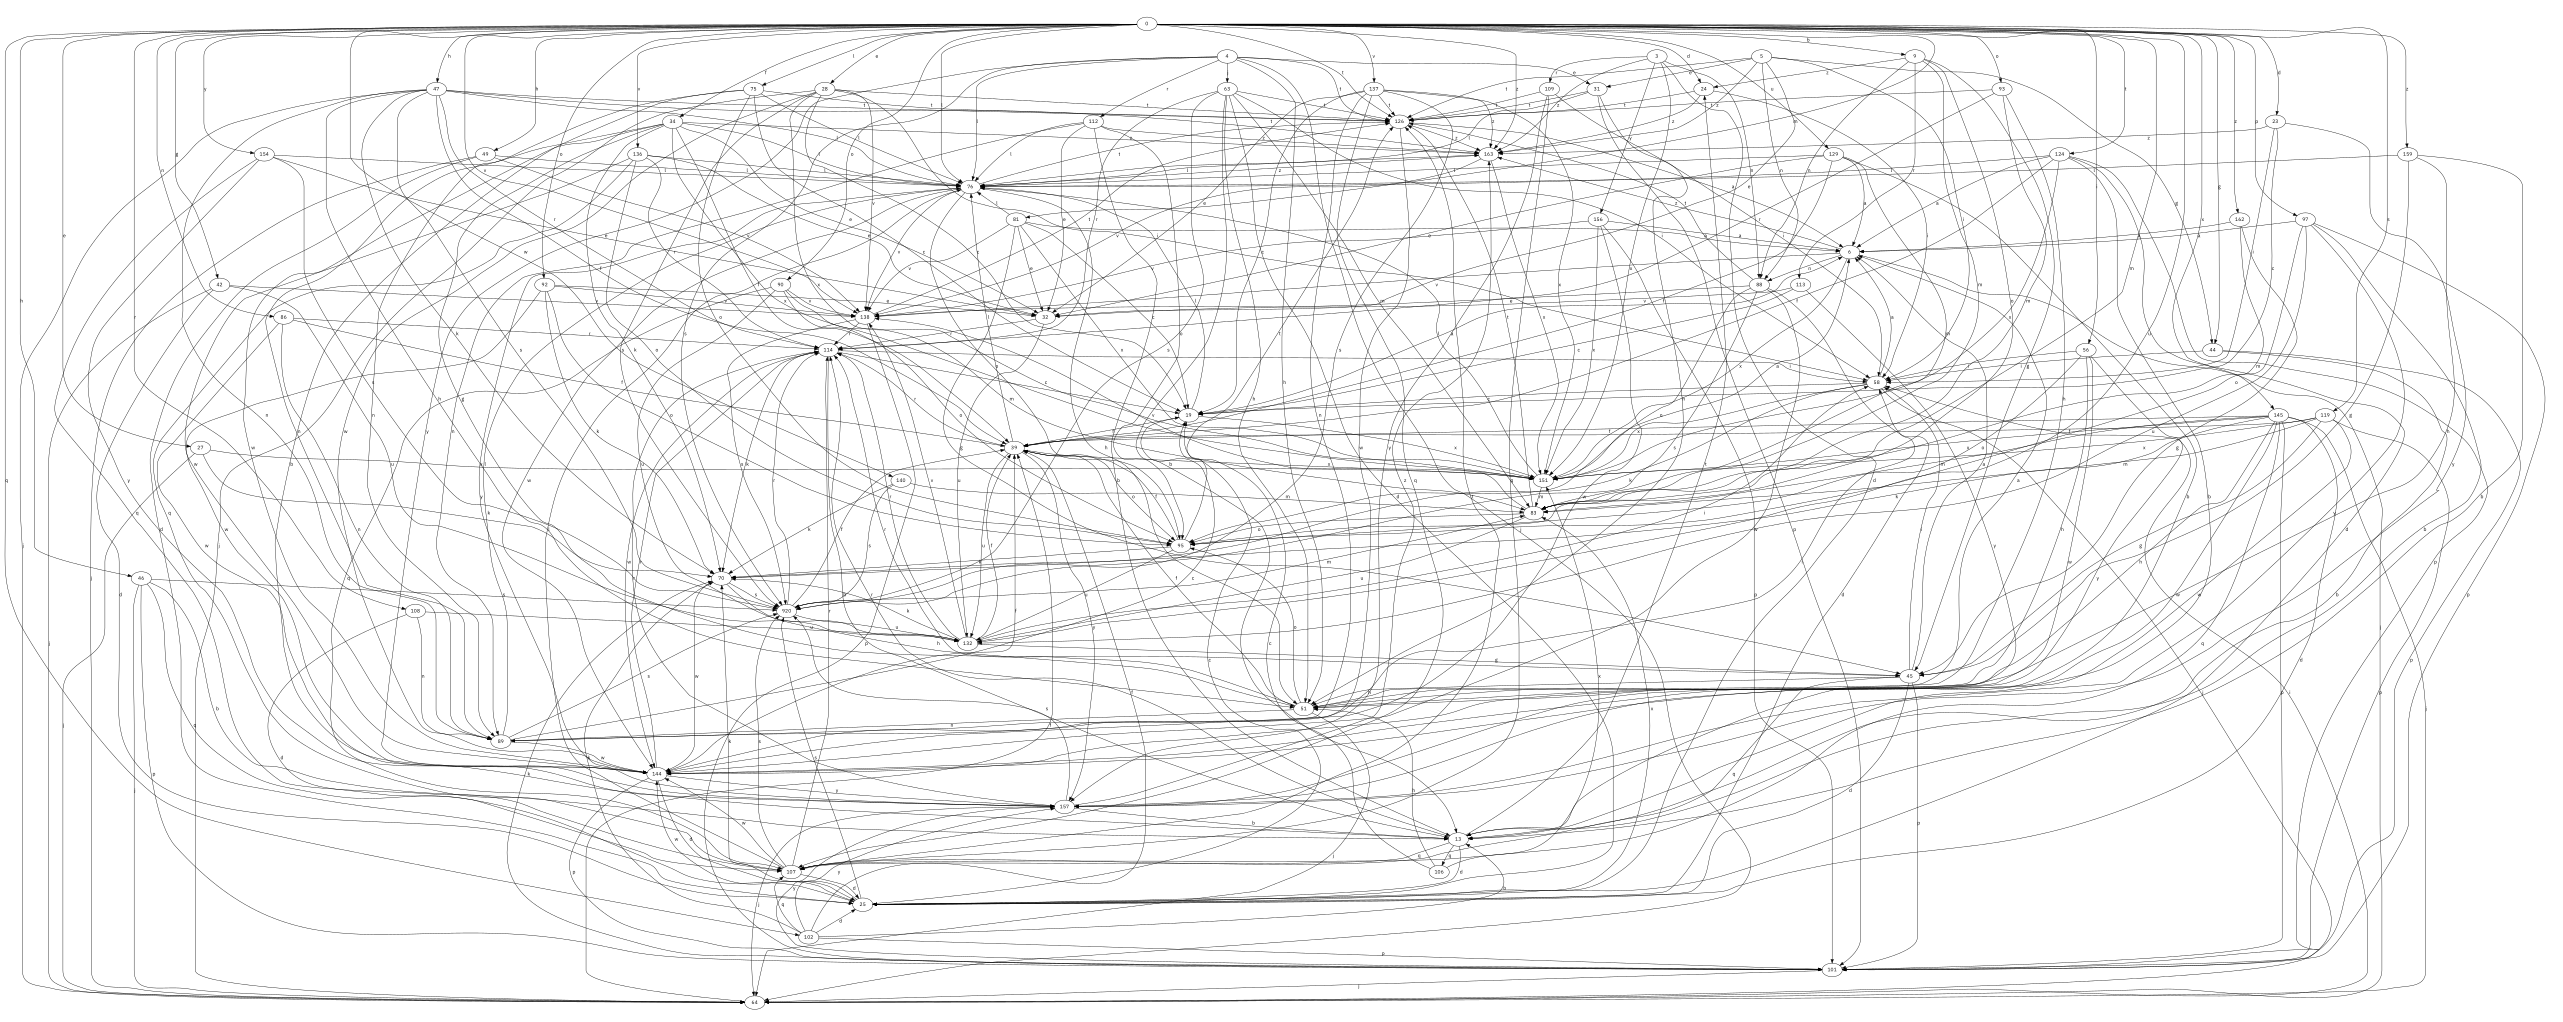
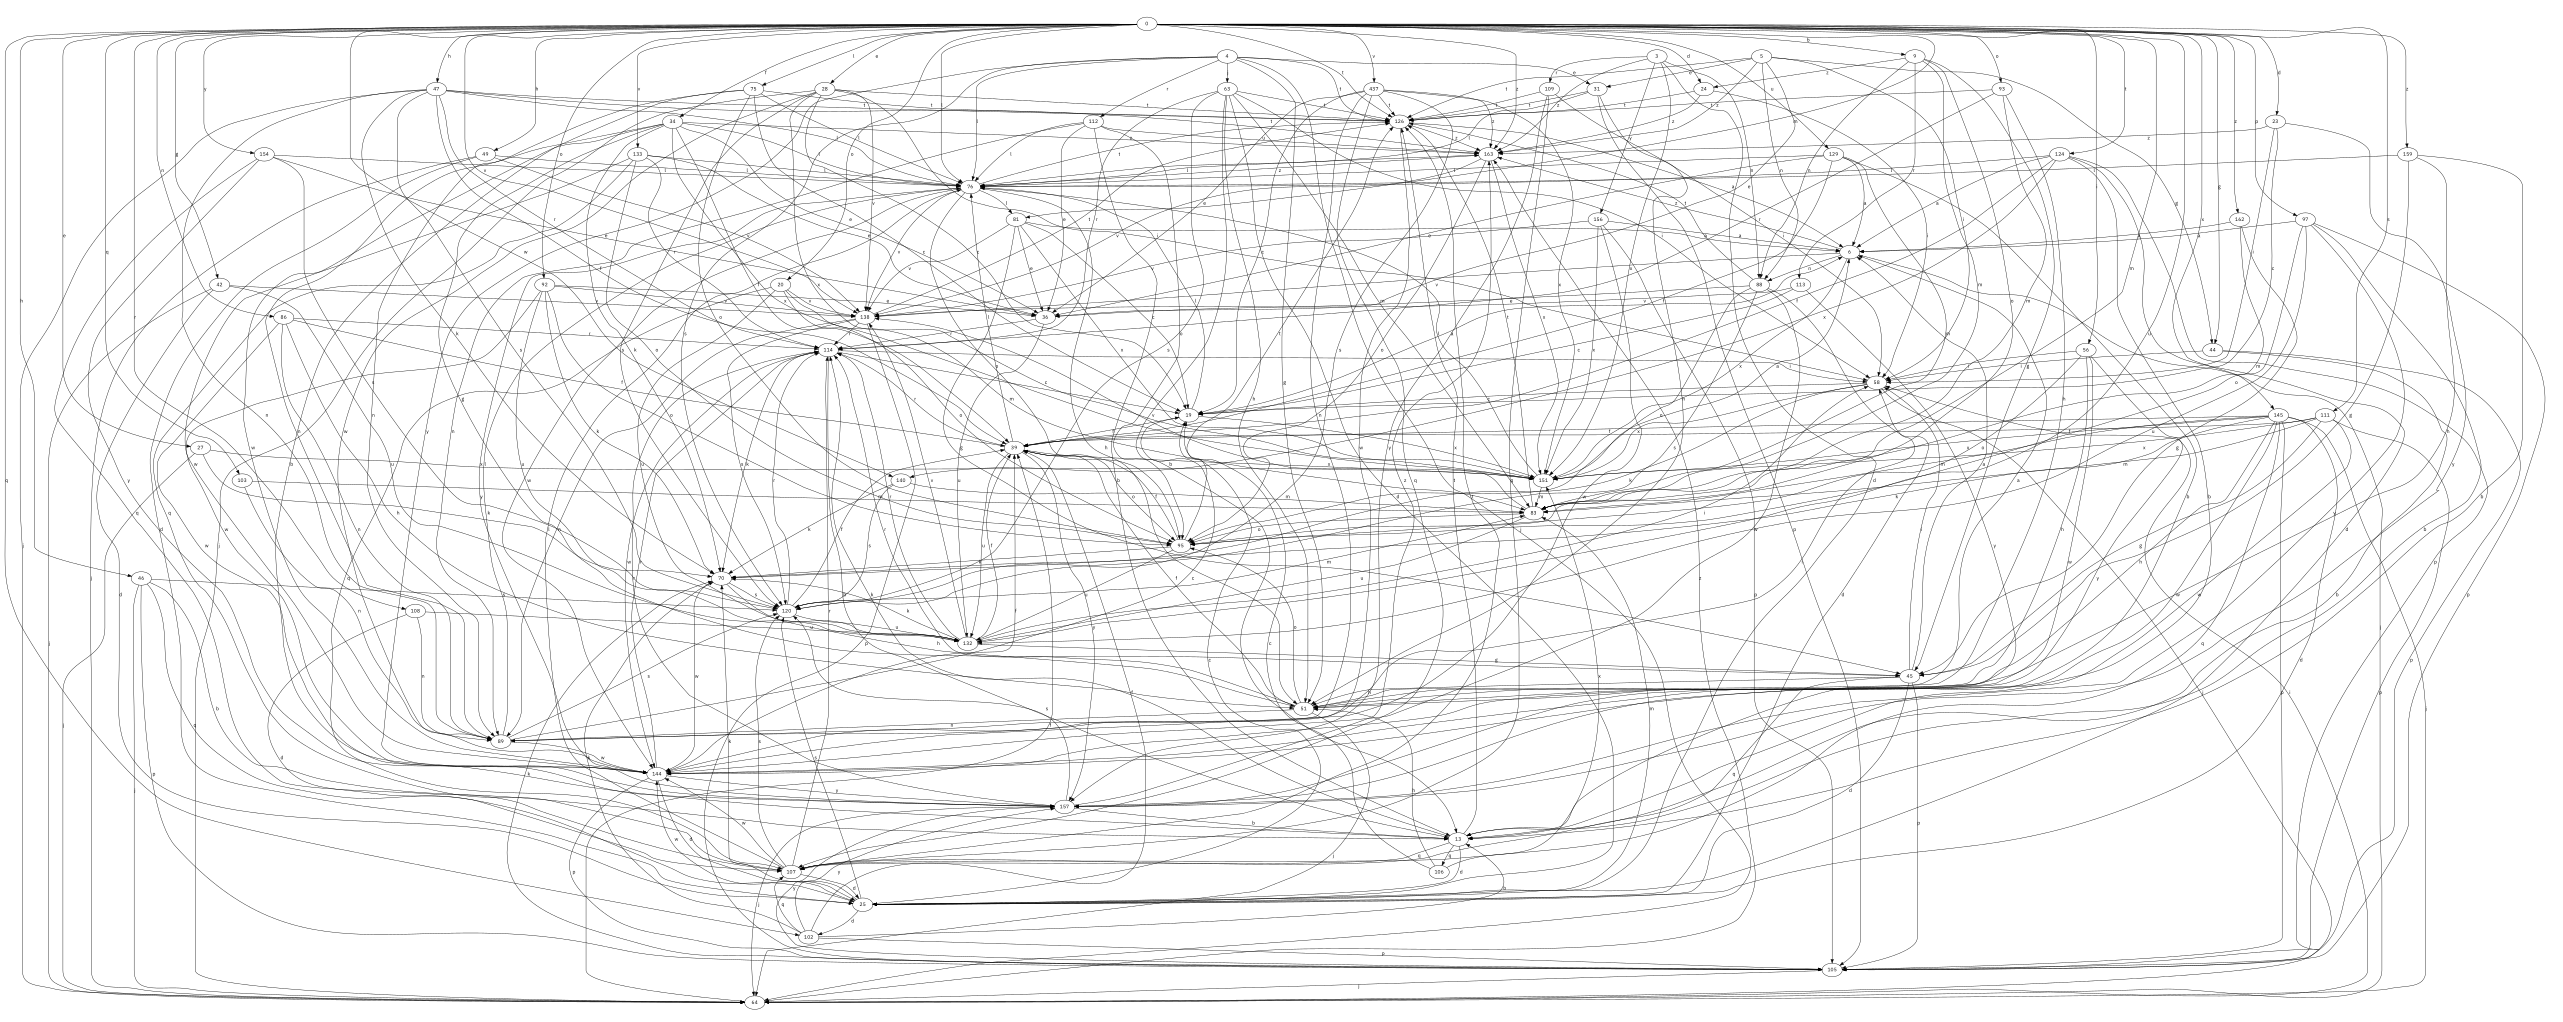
(1374, 89) -> (1374, 89)
(1264, 138) -> (1264, 138)
(638, 154) -> (638, 154)
(995, 204) -> (996, 198)
(781, 285) -> (781, 285)
(1890, 315) -> none
(1045, 317) -> (1045, 317)
none -> (1354, 380)
(1285, 383) -> (1285, 383)
(1870, 396) -> (1483, 410)
(2325, 415) -> (2325, 415)
none -> (596, 450)
none -> (242, 481)
(1690, 505) -> (1453, 482)
none -> (612, 571)
(872, 595) -> (872, 595)
(616, 596) -> (717, 647)
(787, 611) -> (787, 611)
(1652, 709) -> (1652, 709)
(834, 922) -> (842, 925)
none -> (1664, 939)
(1832, 970) -> (1832, 970)
